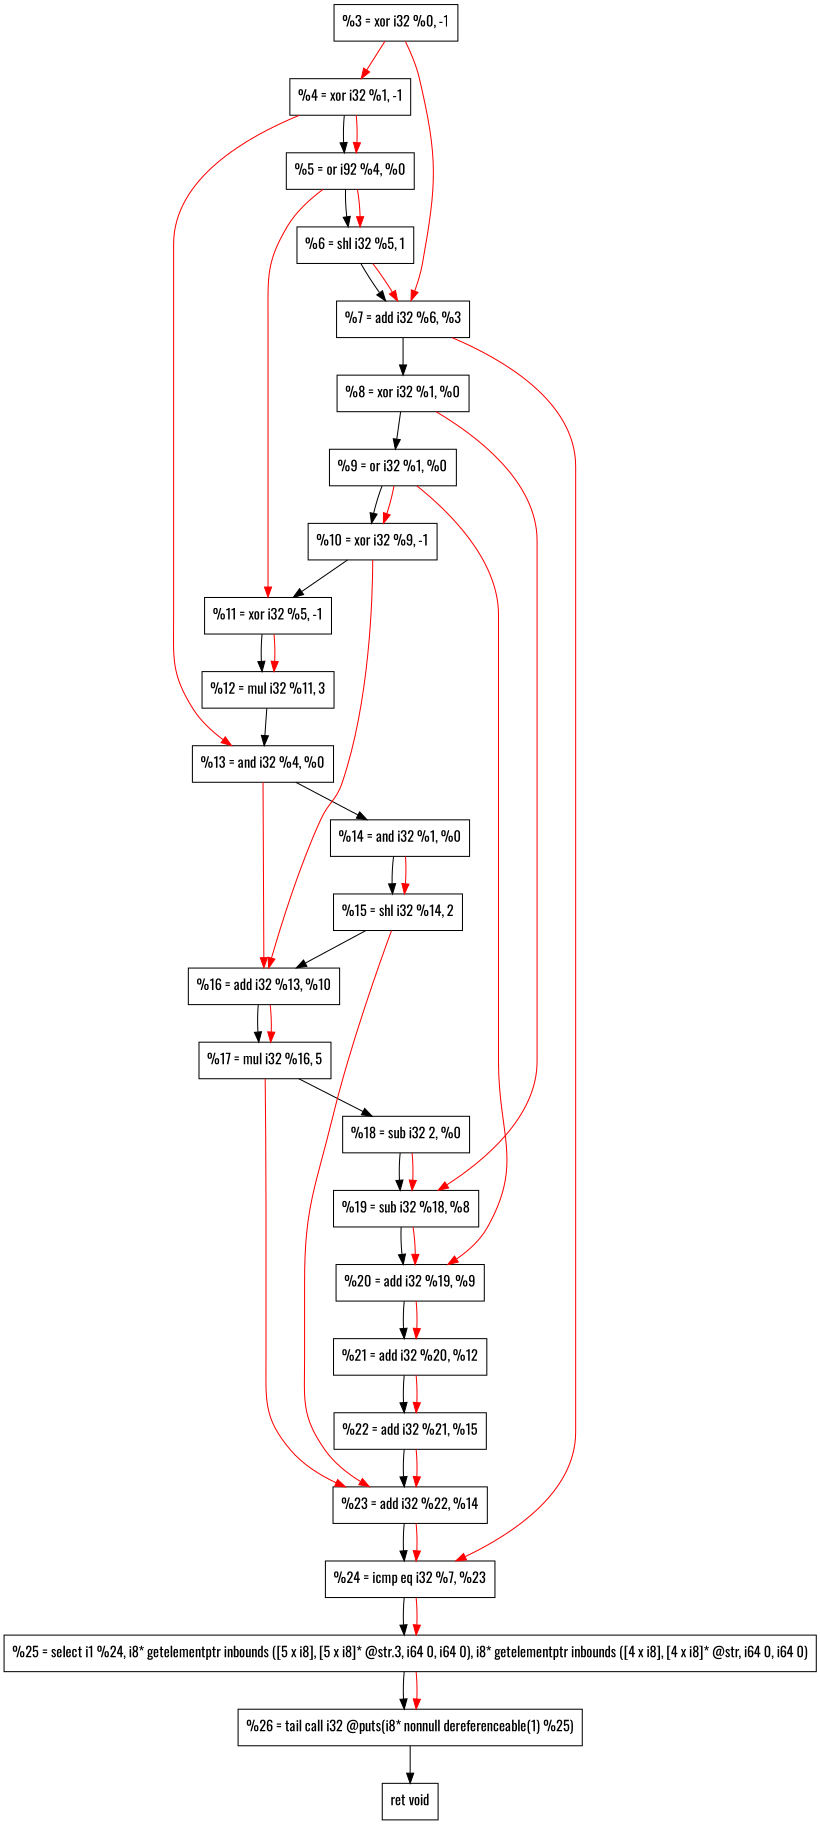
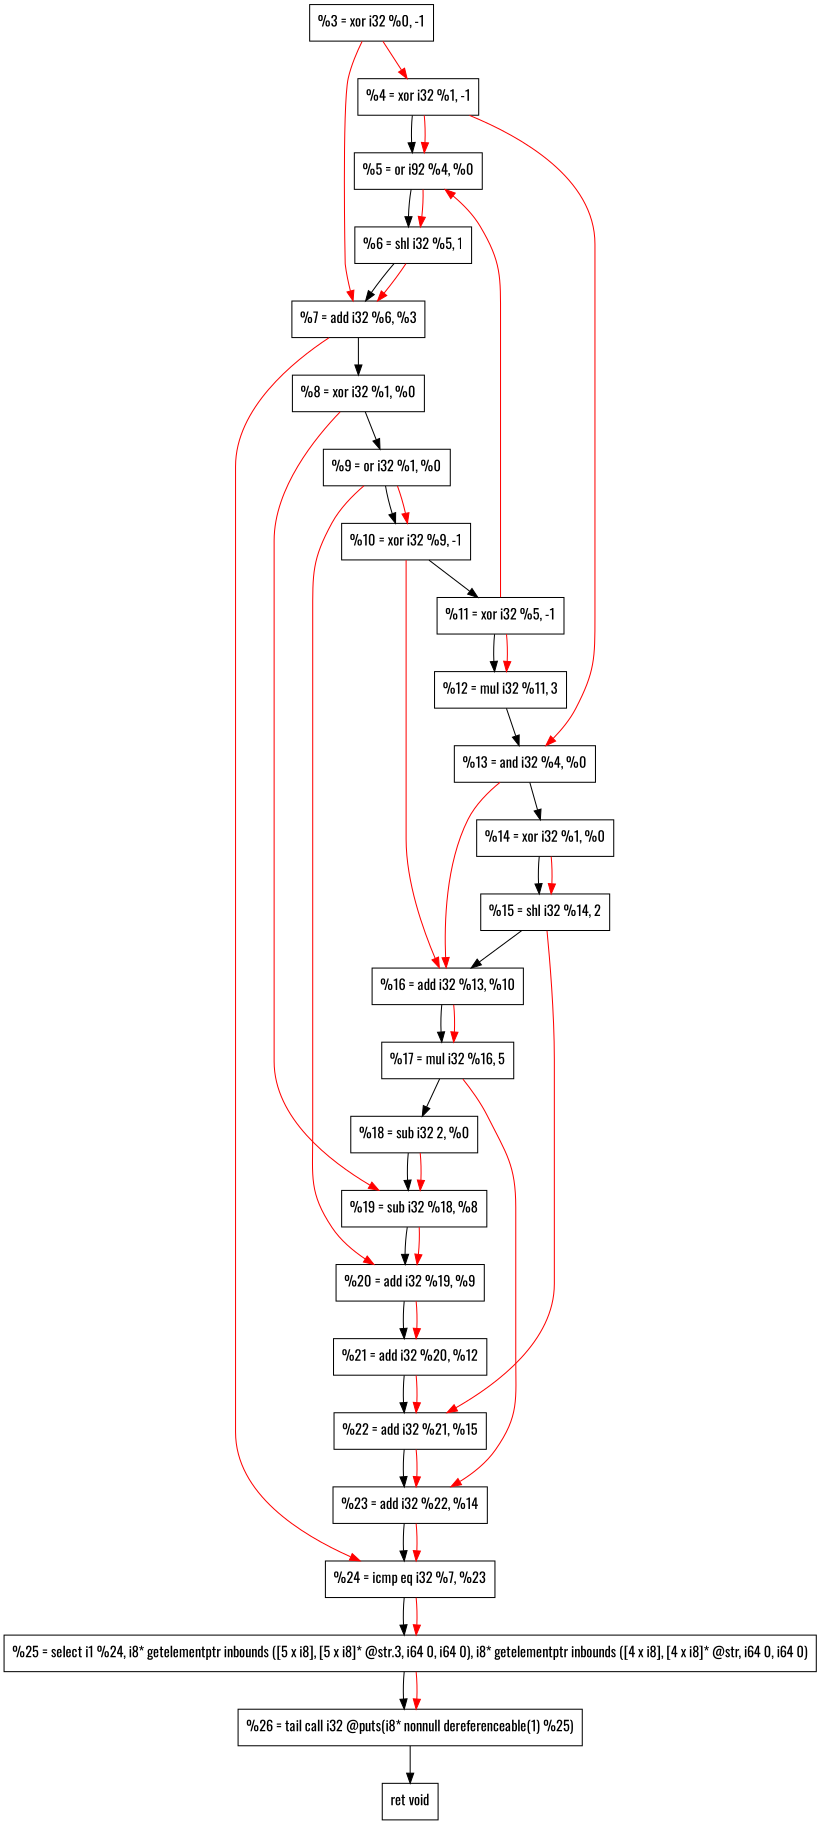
(268, 379) -> (501, 389)
(400, 838) -> (545, 838)
(310, 1211) -> (554, 1190)
